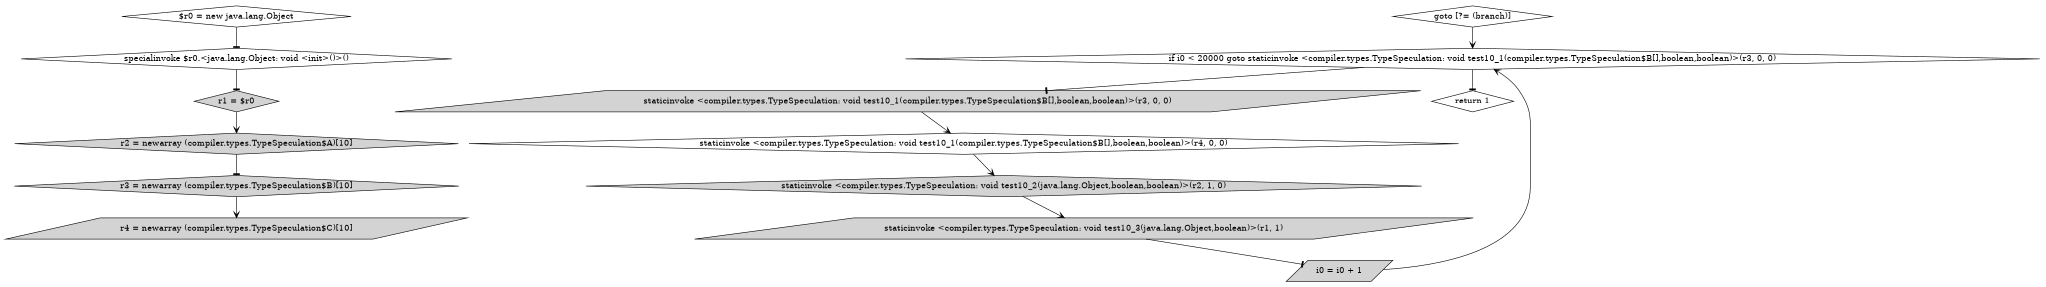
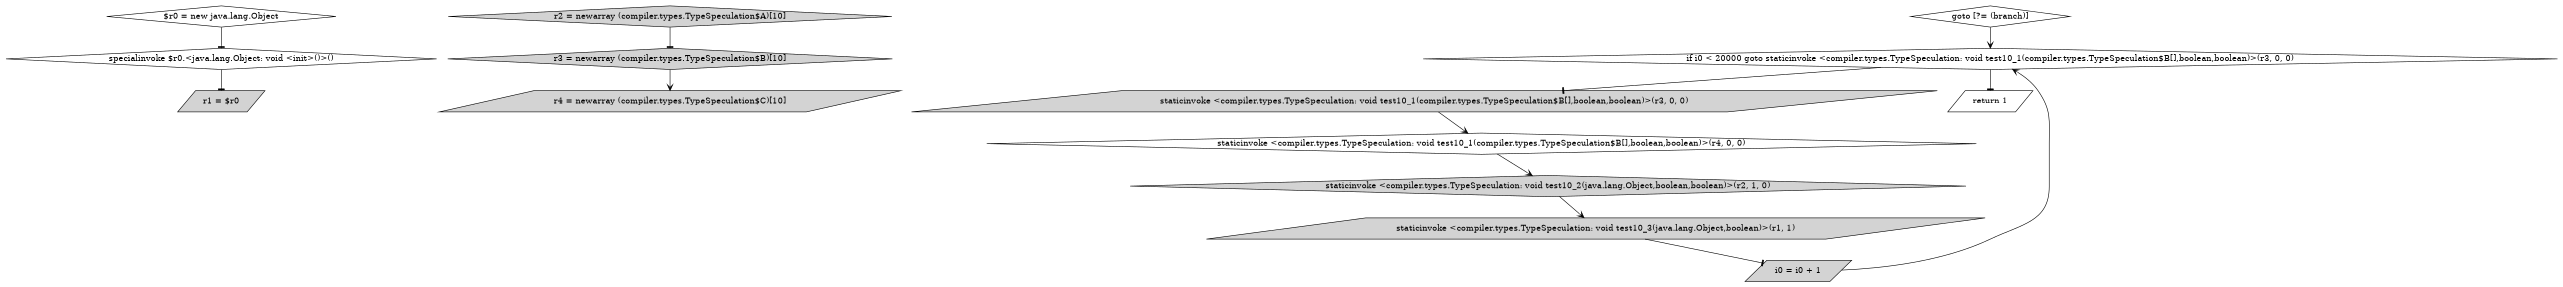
(237, 101) -> (221, 101)
(1473, 101) -> (1990, 101)
(237, 120) -> none
